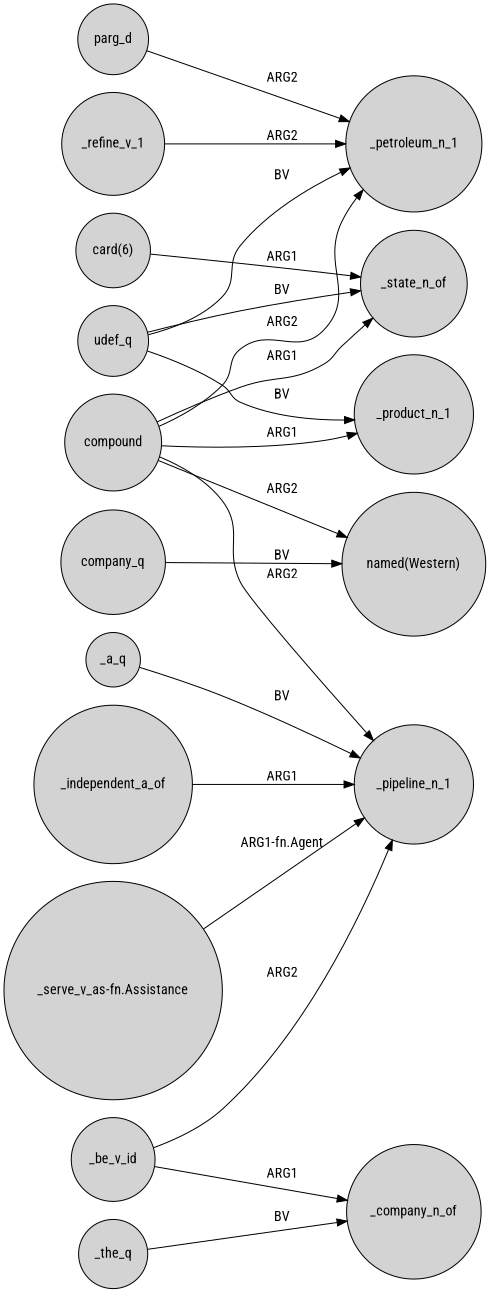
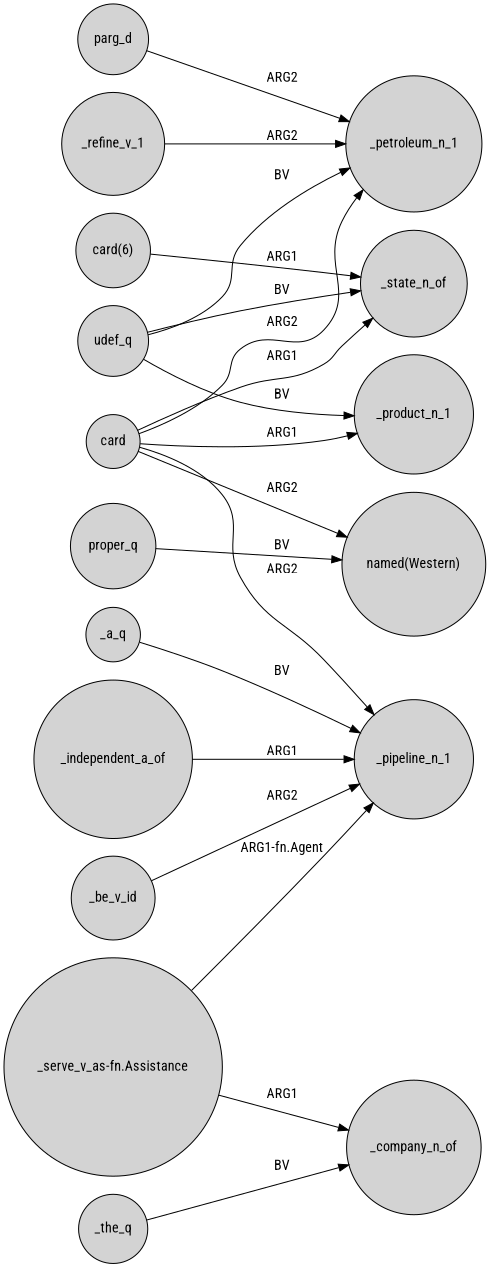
(113, 442) -> (113, 441)
(113, 562) -> (113, 546)
(246, 1182) -> (279, 1111)
